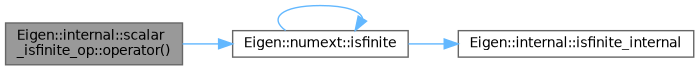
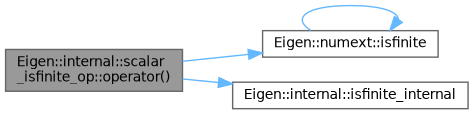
(426, 44) -> (200, 81)
